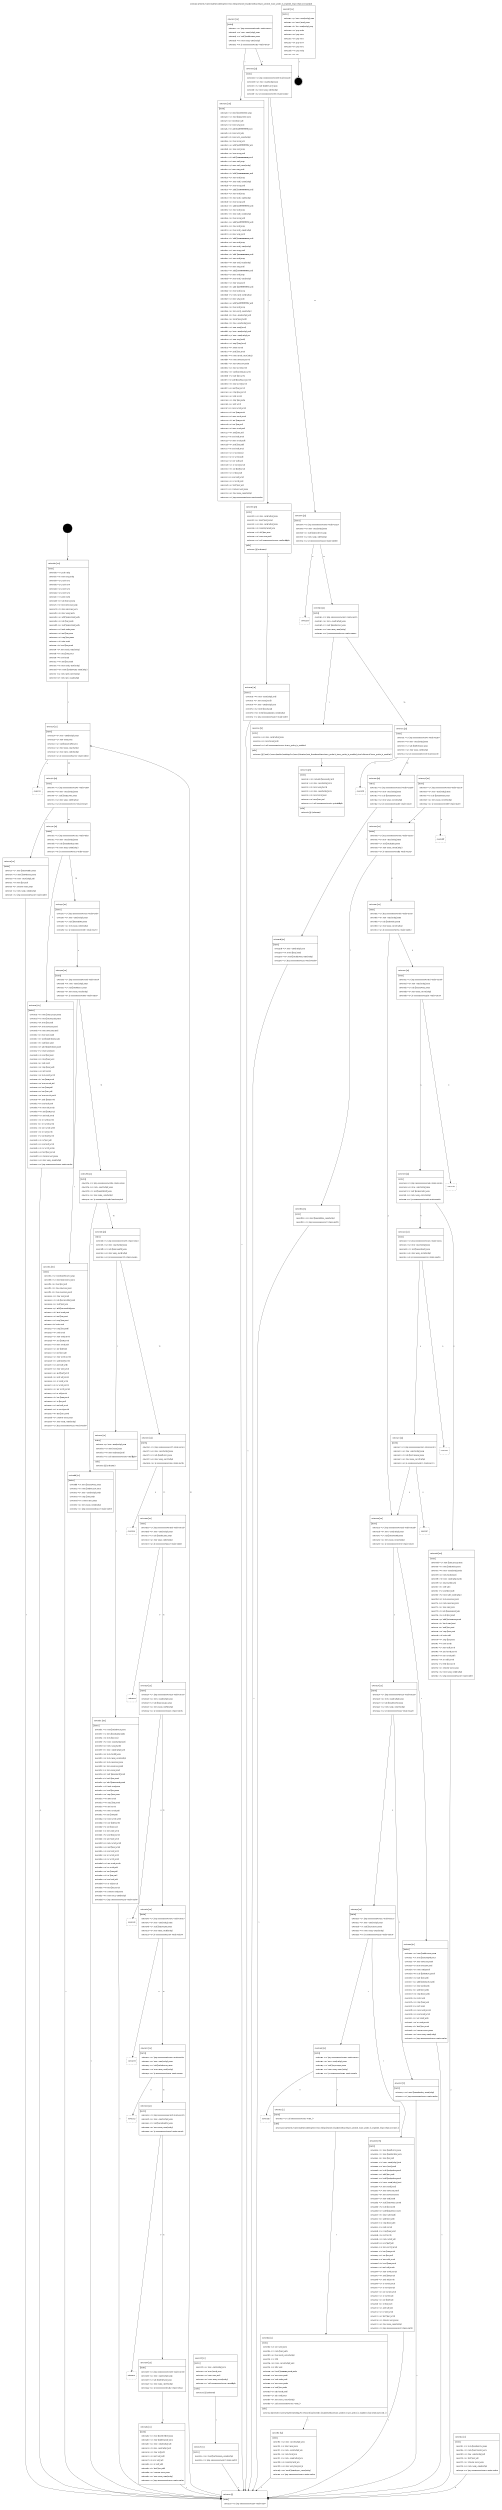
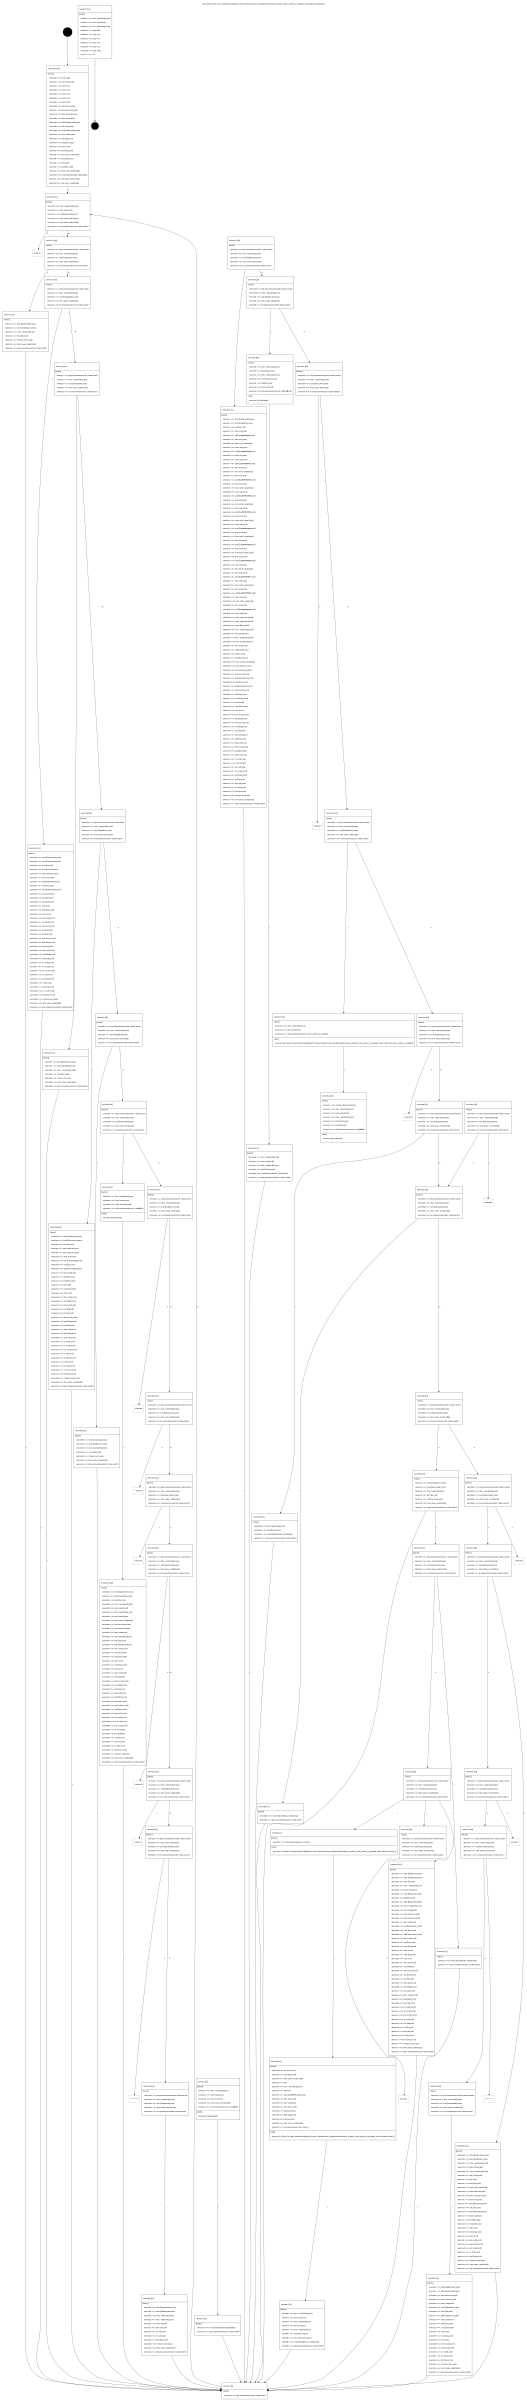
none -> (65, 1070)
(387, 1224) -> (437, 1447)
(394, 1614) -> (436, 1527)
(337, 2091) -> (380, 1814)
